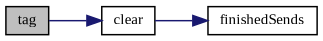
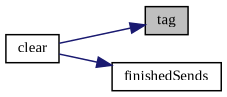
(68, 21) -> (95, 36)
